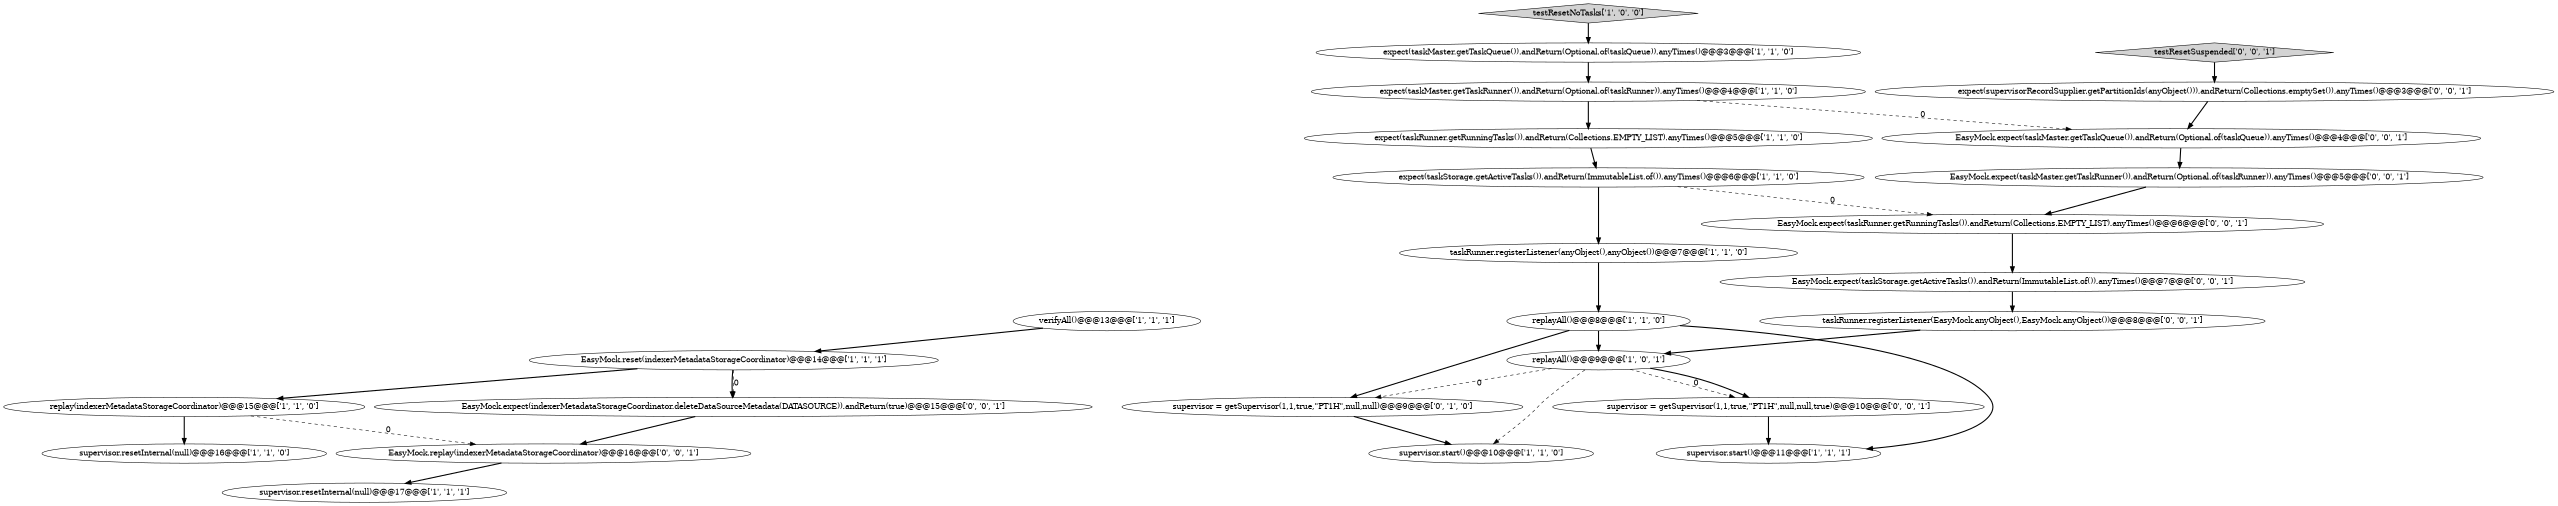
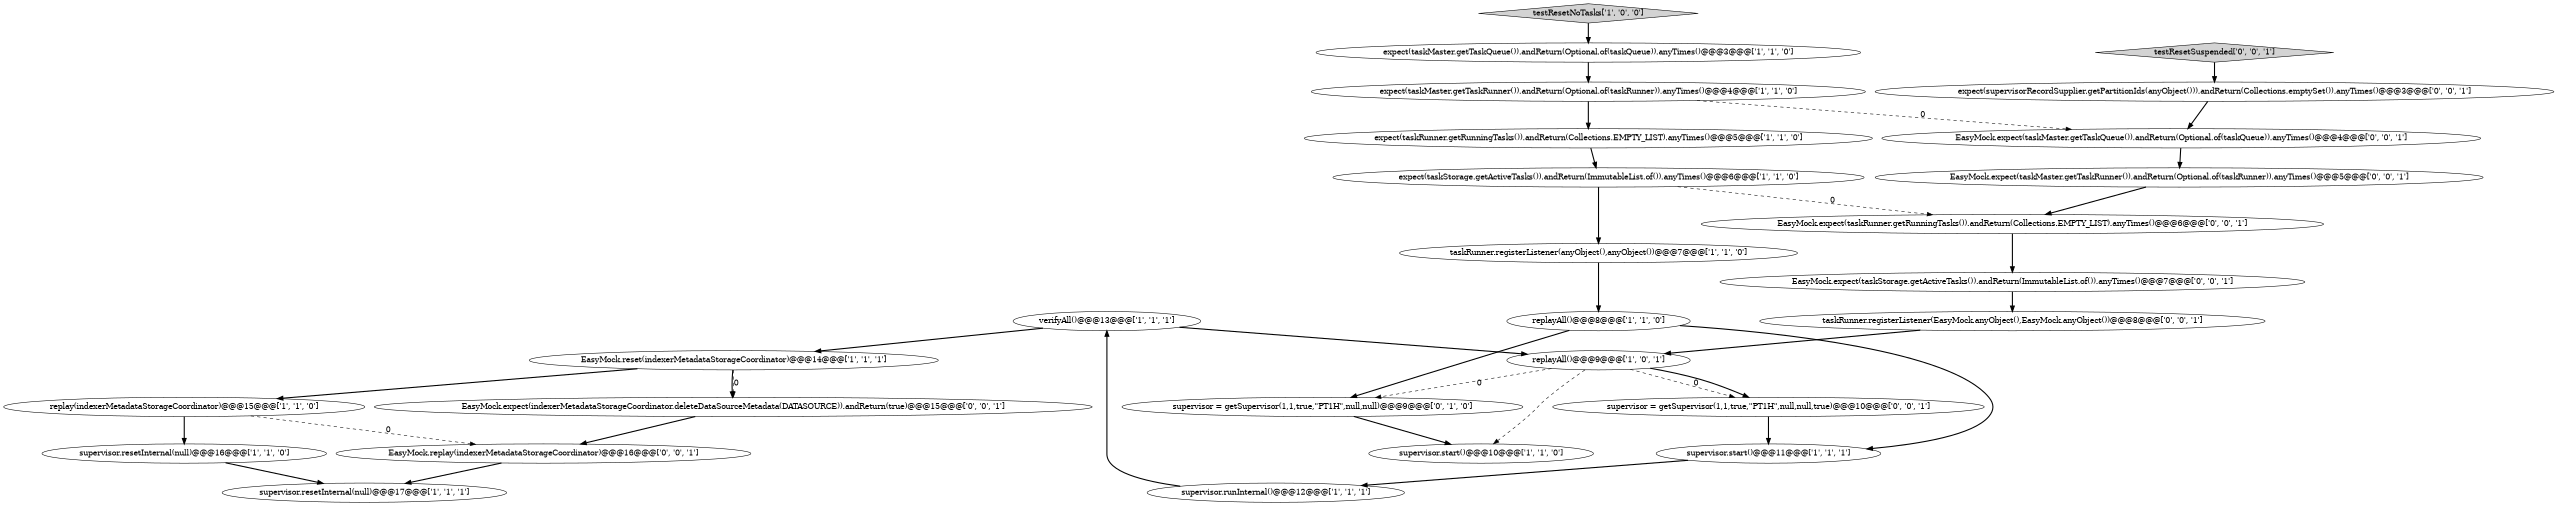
(1599, 338) -> (1351, 341)
none -> (272, 473)
none -> (1276, 493)
